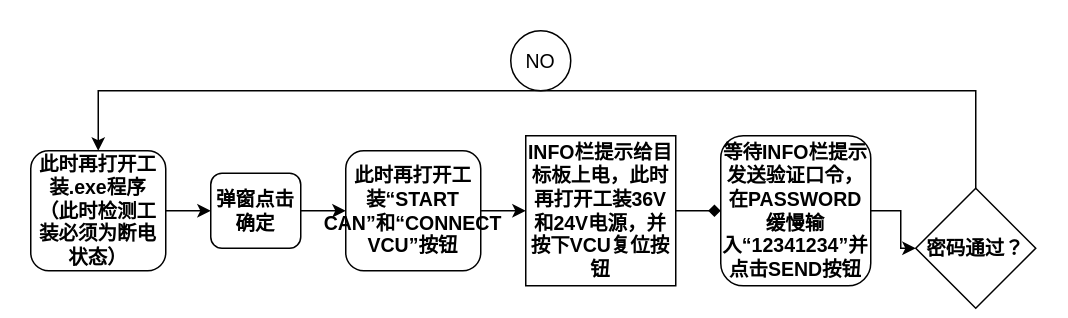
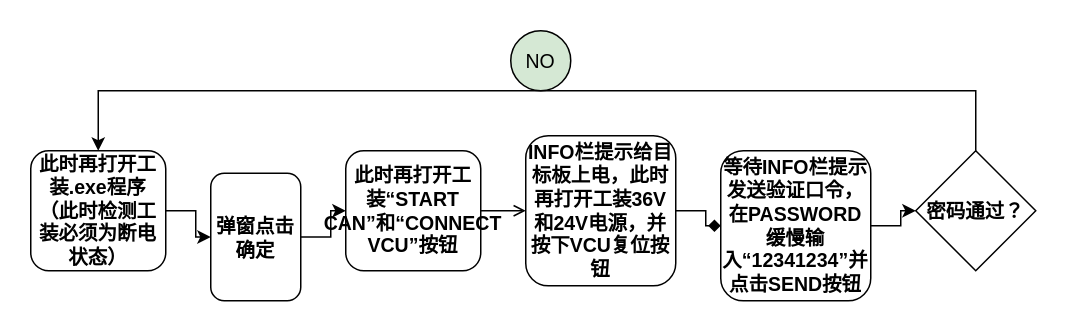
(541, 61) -> (541, 61)
(256, 211) -> (256, 237)
(514, 211) -> (516, 211)
(601, 211) -> (601, 211)
(796, 211) -> (796, 226)
(976, 248) -> (976, 211)
